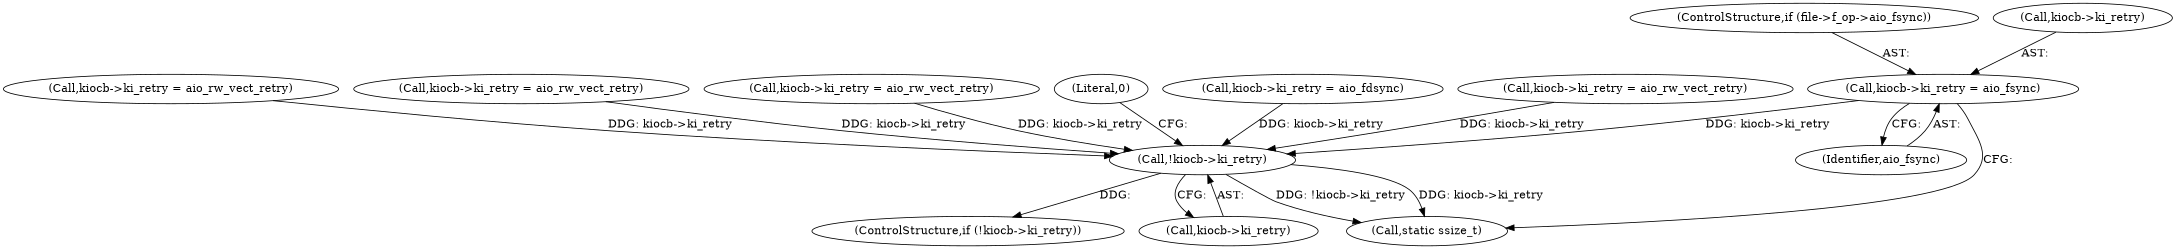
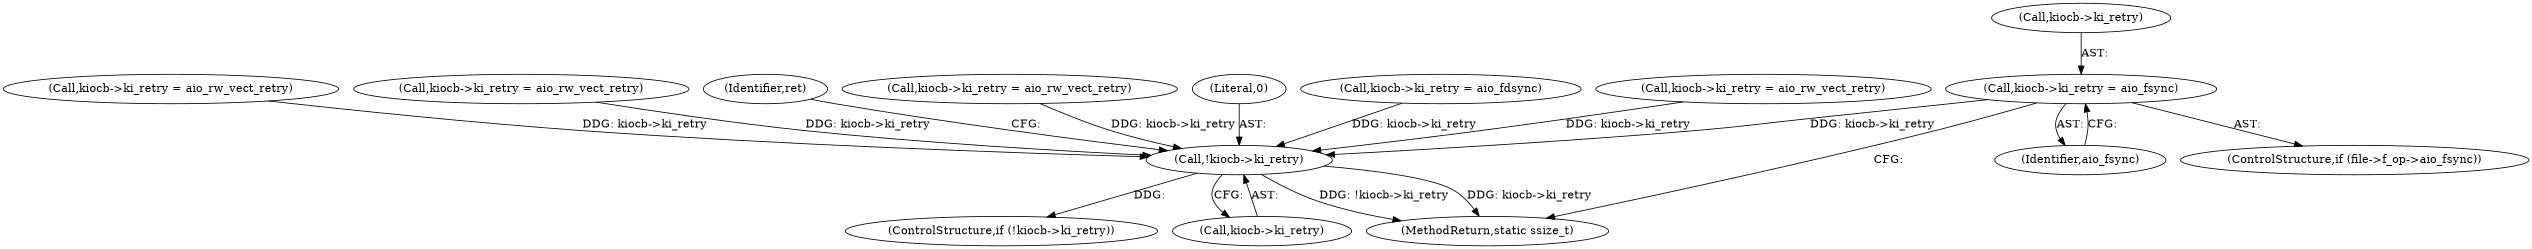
(1870, 52) -> (2213, 123)
none -> (766, 89)
(1175, 125) -> (1255, 125)
(1908, 125) -> (2072, 125)
(1949, 125) -> (2104, 125)
(1427, 231) -> (1487, 231)
